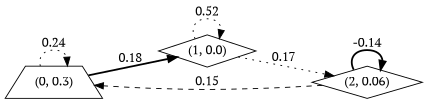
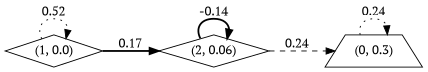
(282, 66) -> (126, 51)
(128, 67) -> none
(207, 82) -> (297, 44)
